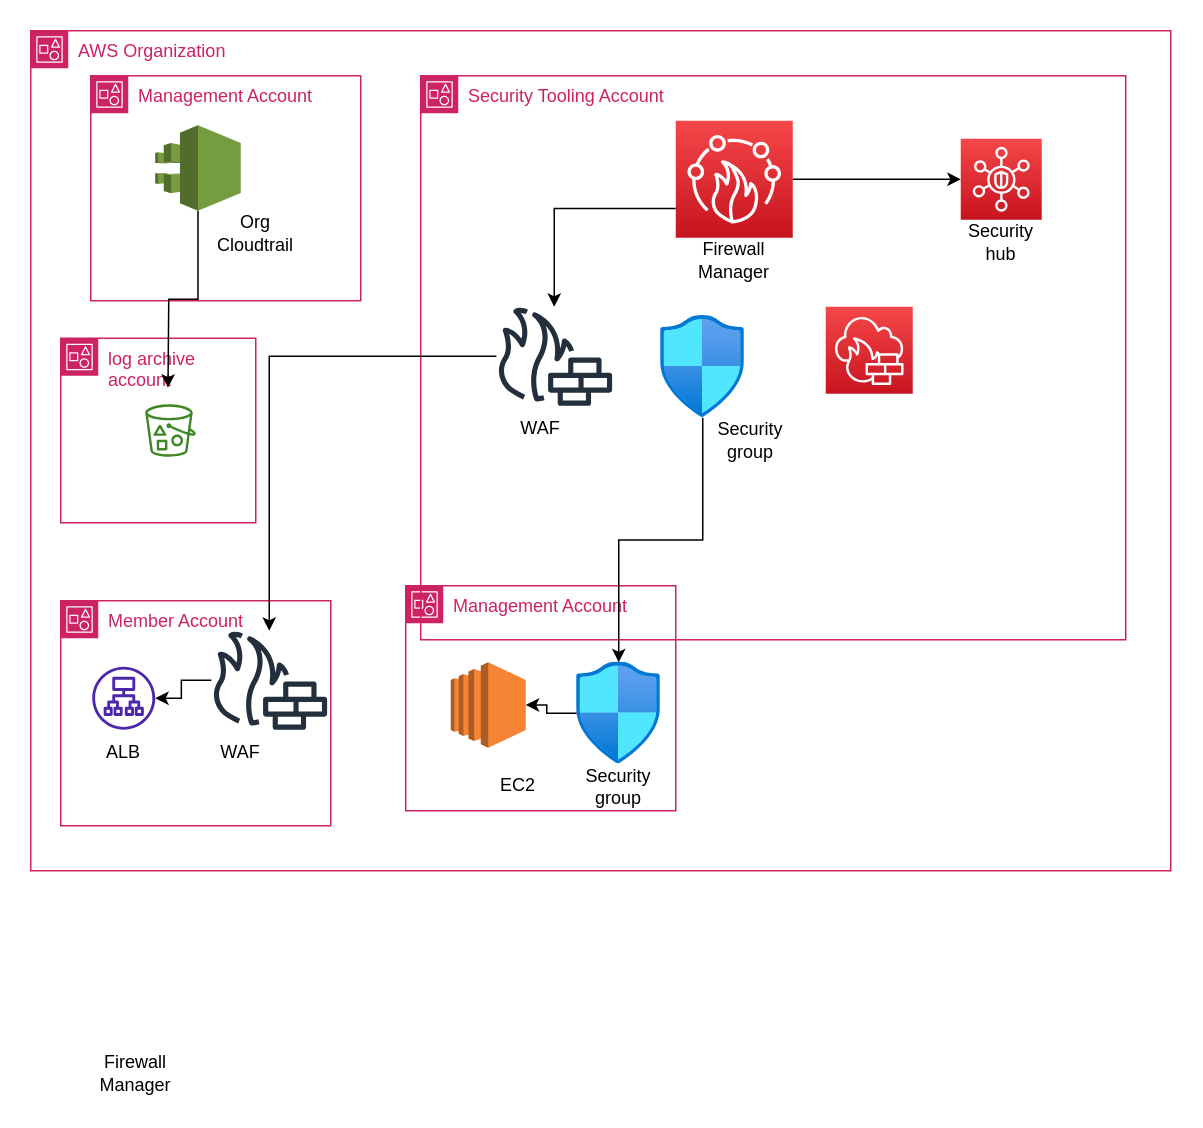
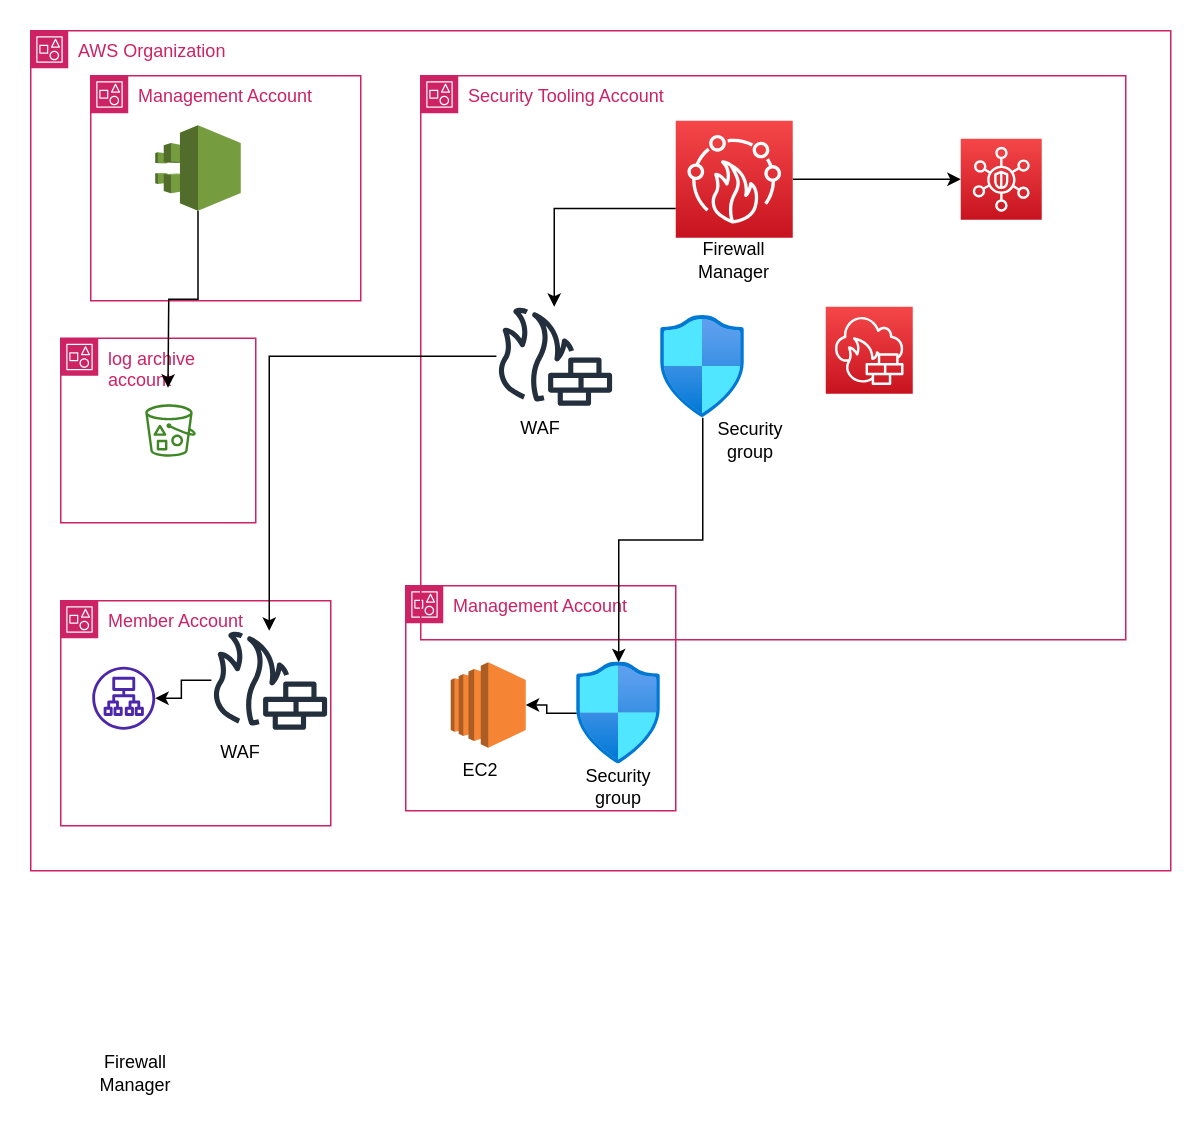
(256, 233) -> none
(1001, 242) -> none
(124, 752) -> none
(518, 785) -> (481, 770)
